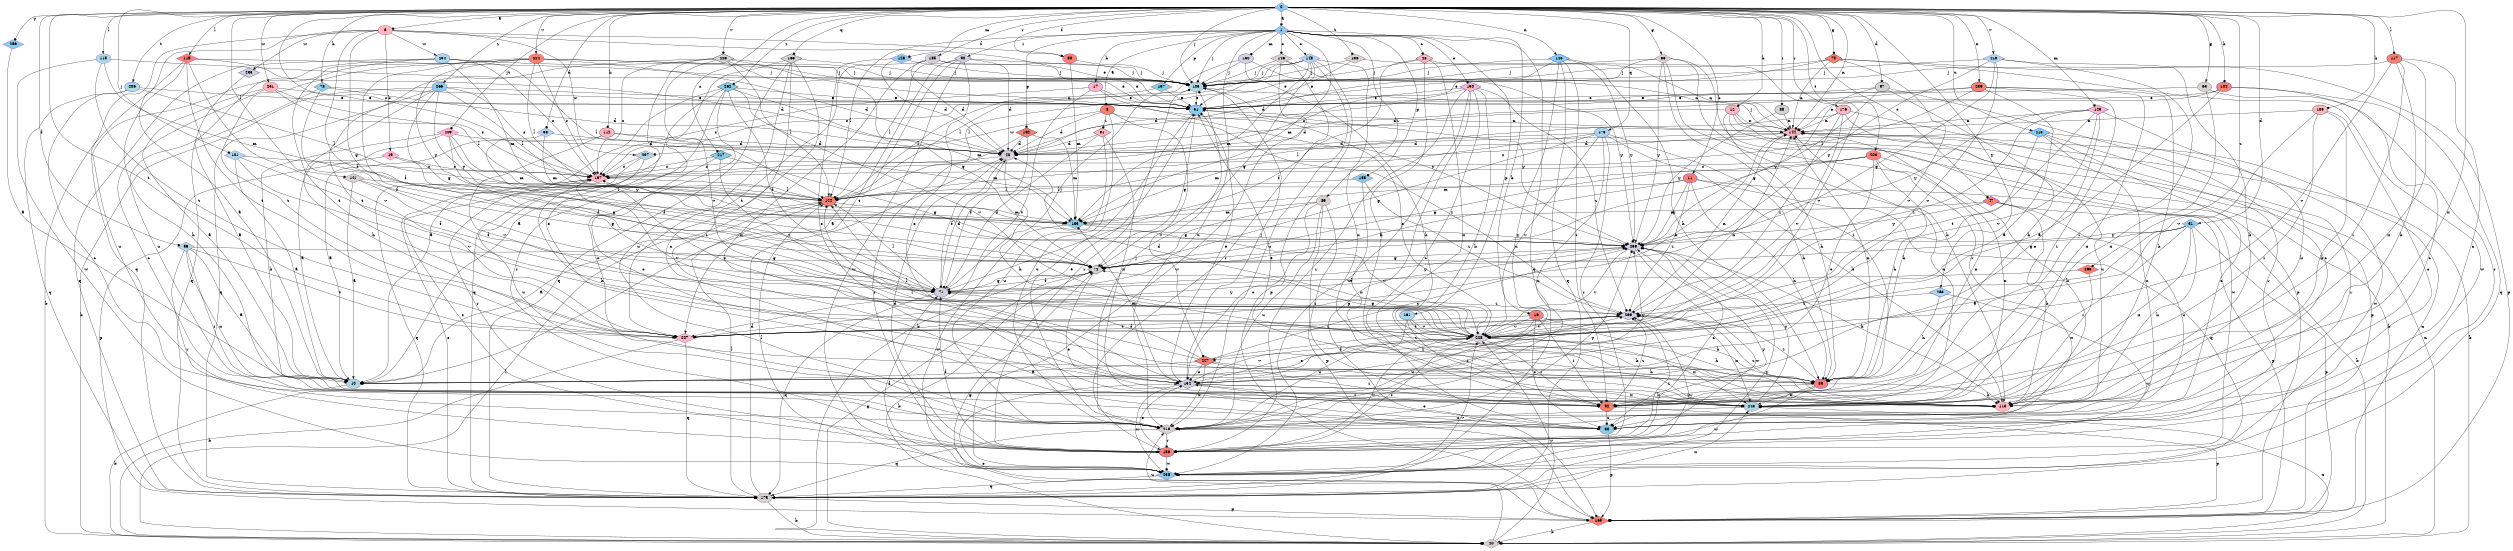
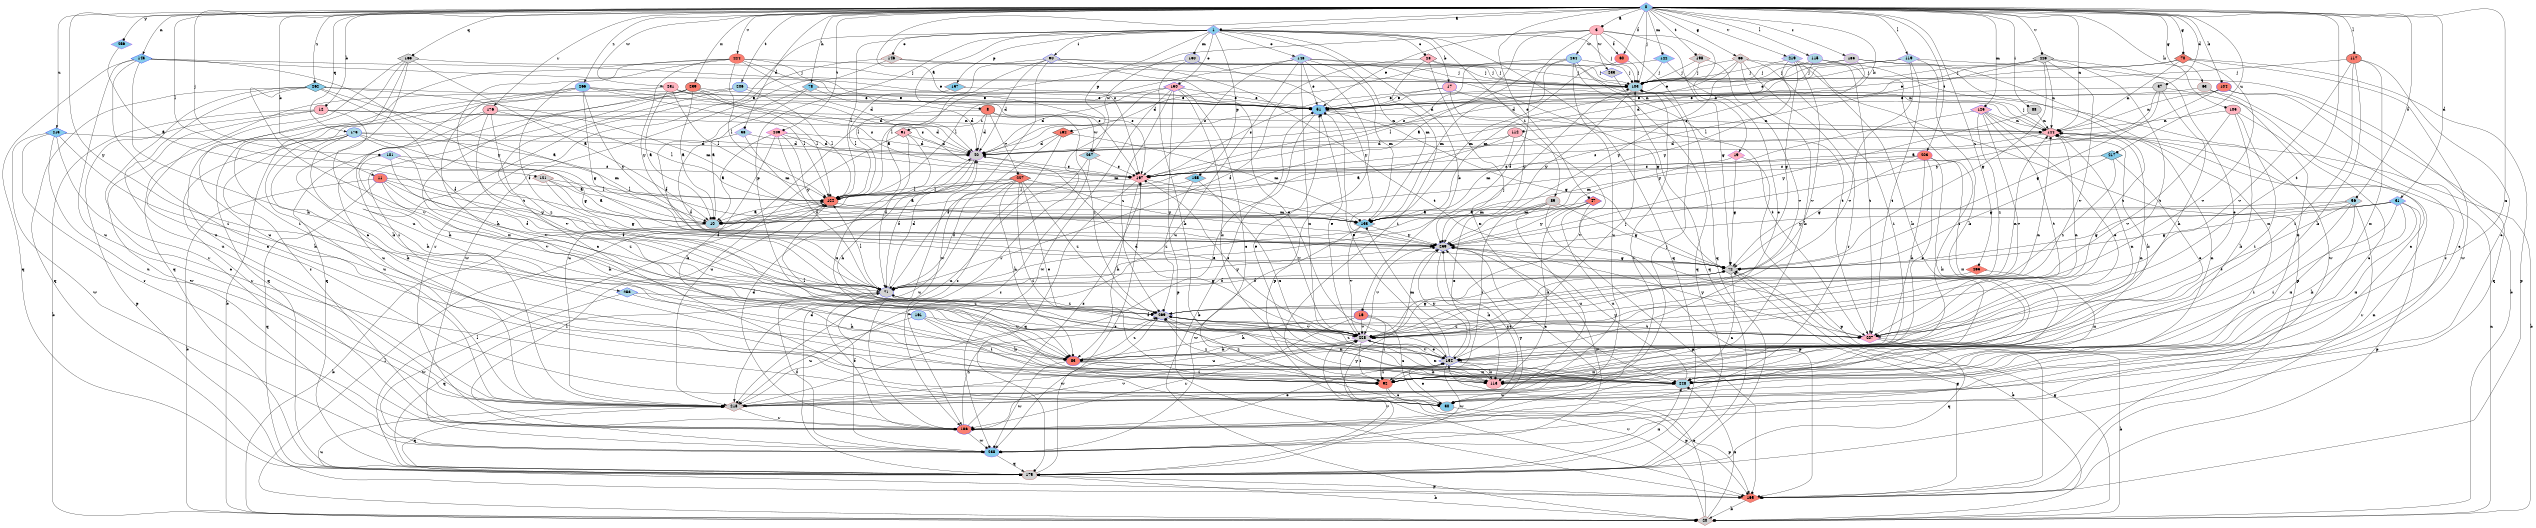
(187, 59) -> (1909, 59)
(902, 59) -> (1664, 59)
(1336, 348) -> (1103, 314)
(1167, 475) -> (992, 452)
